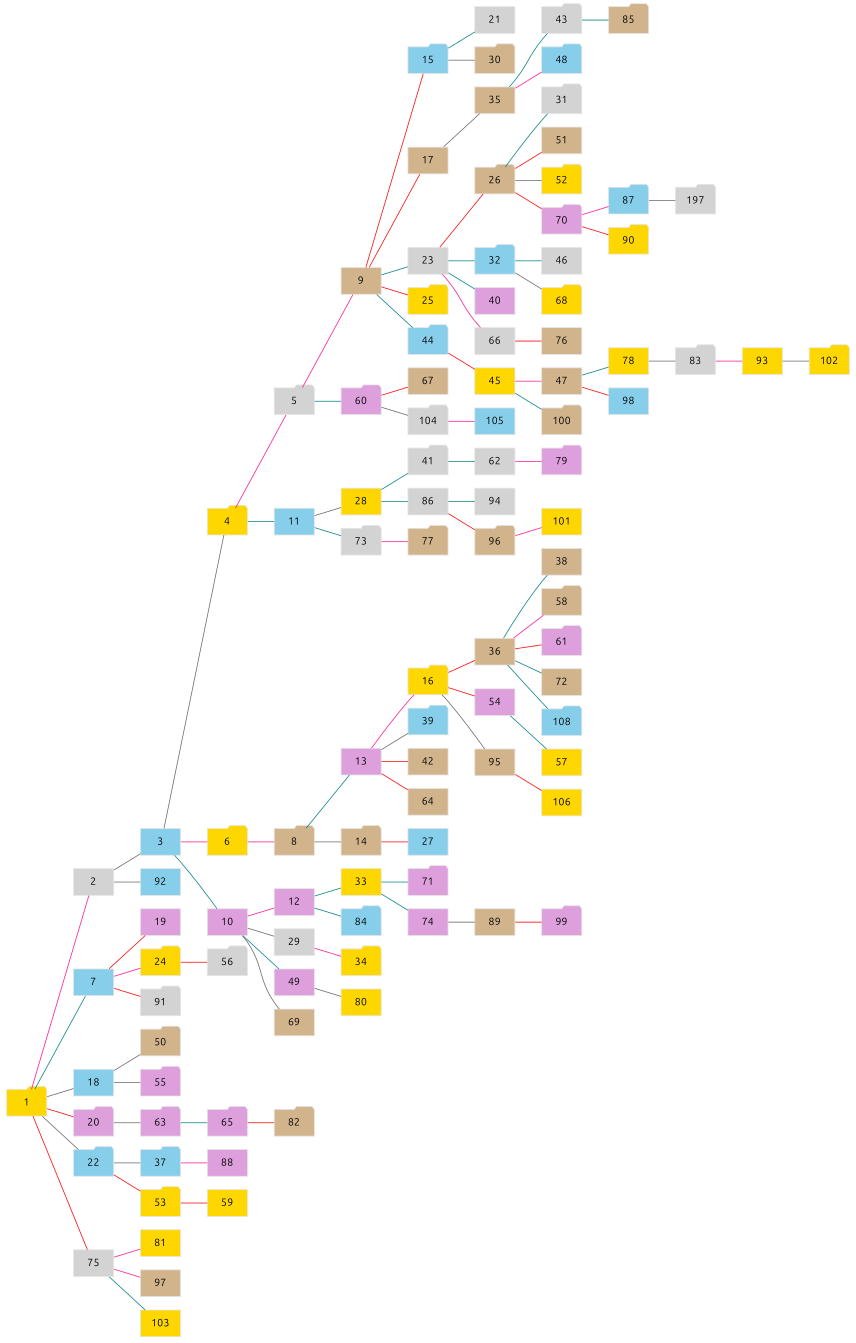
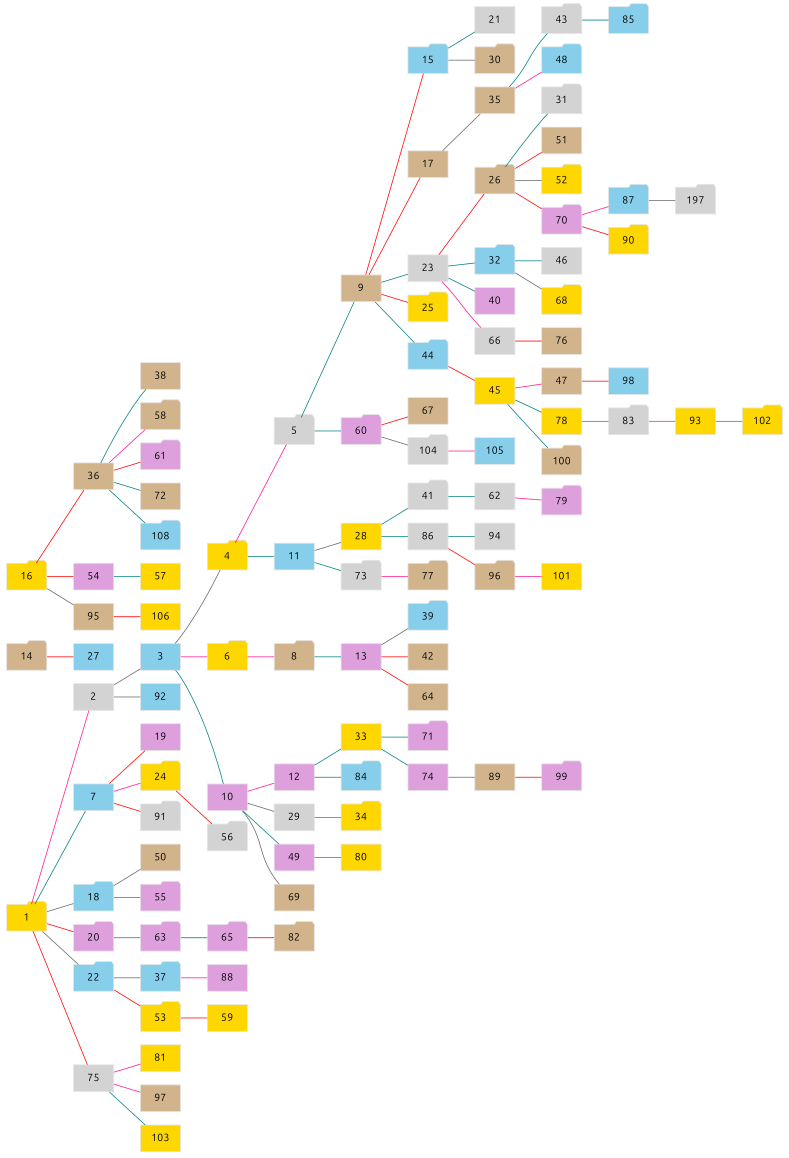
(629, 20) -> (629, 20)
(328, 341) -> (328, 360)
(595, 371) -> (528, 406)
(392, 721) -> none
(328, 842) -> none
(160, 1043) -> (160, 857)
(94, 1083) -> (94, 898)
